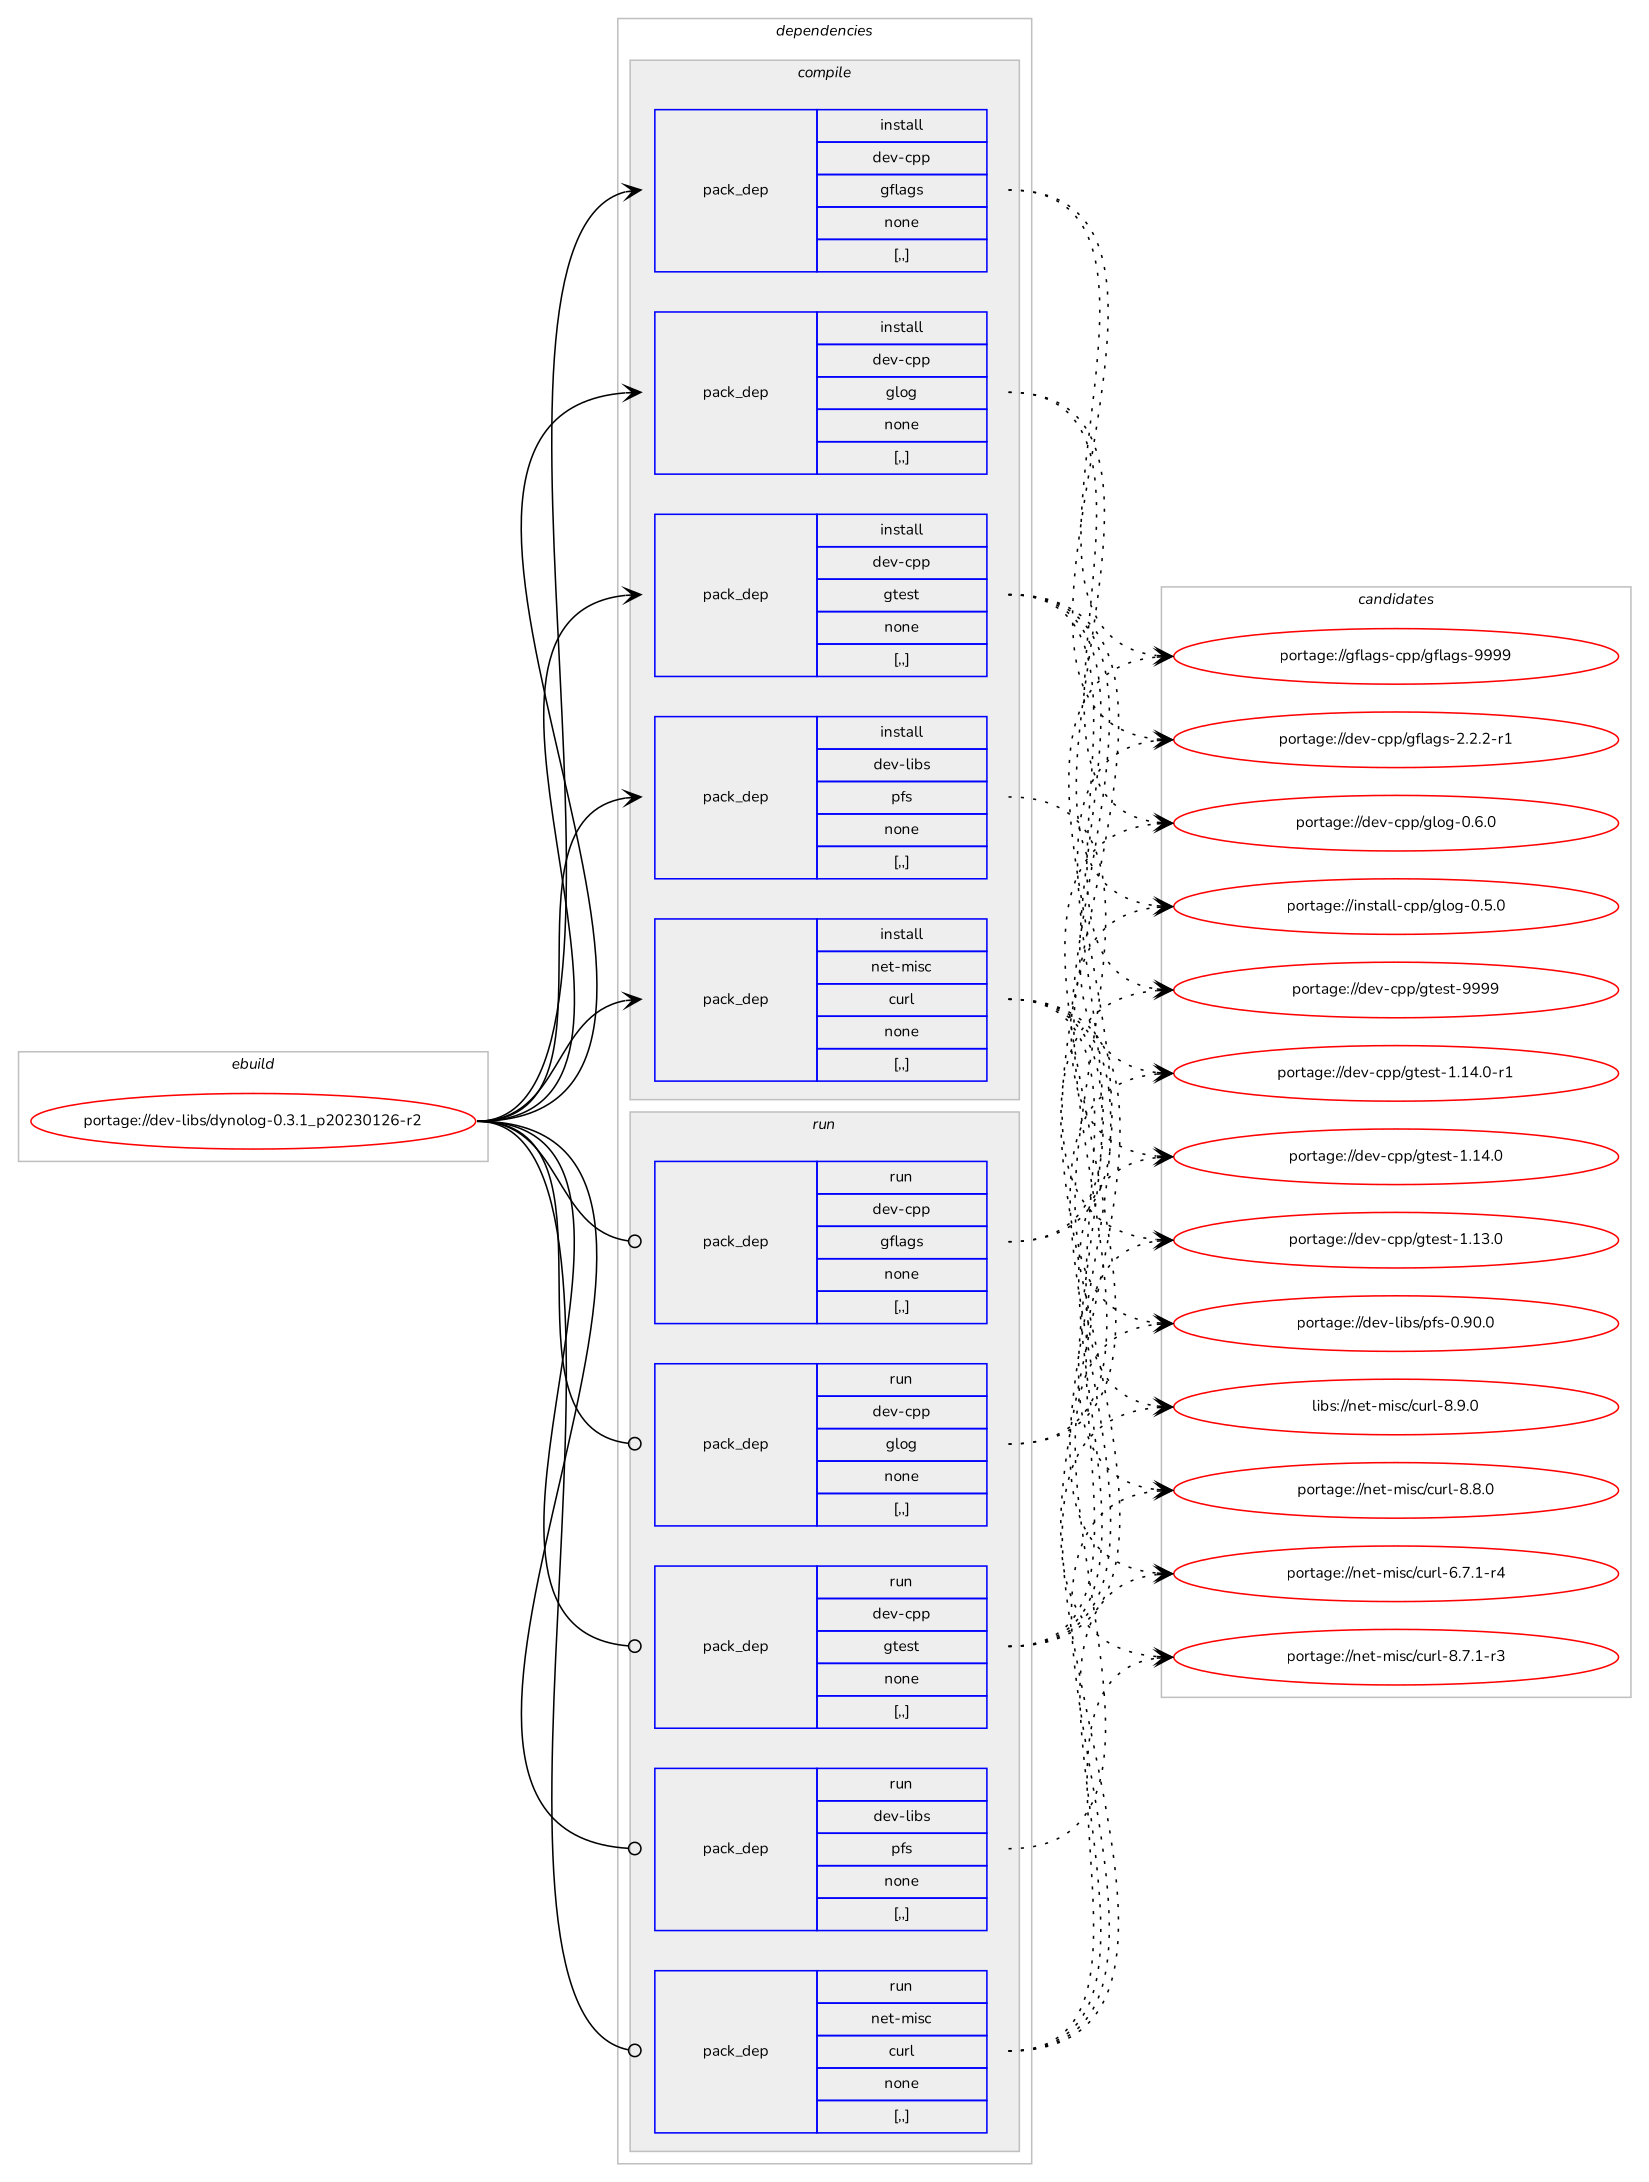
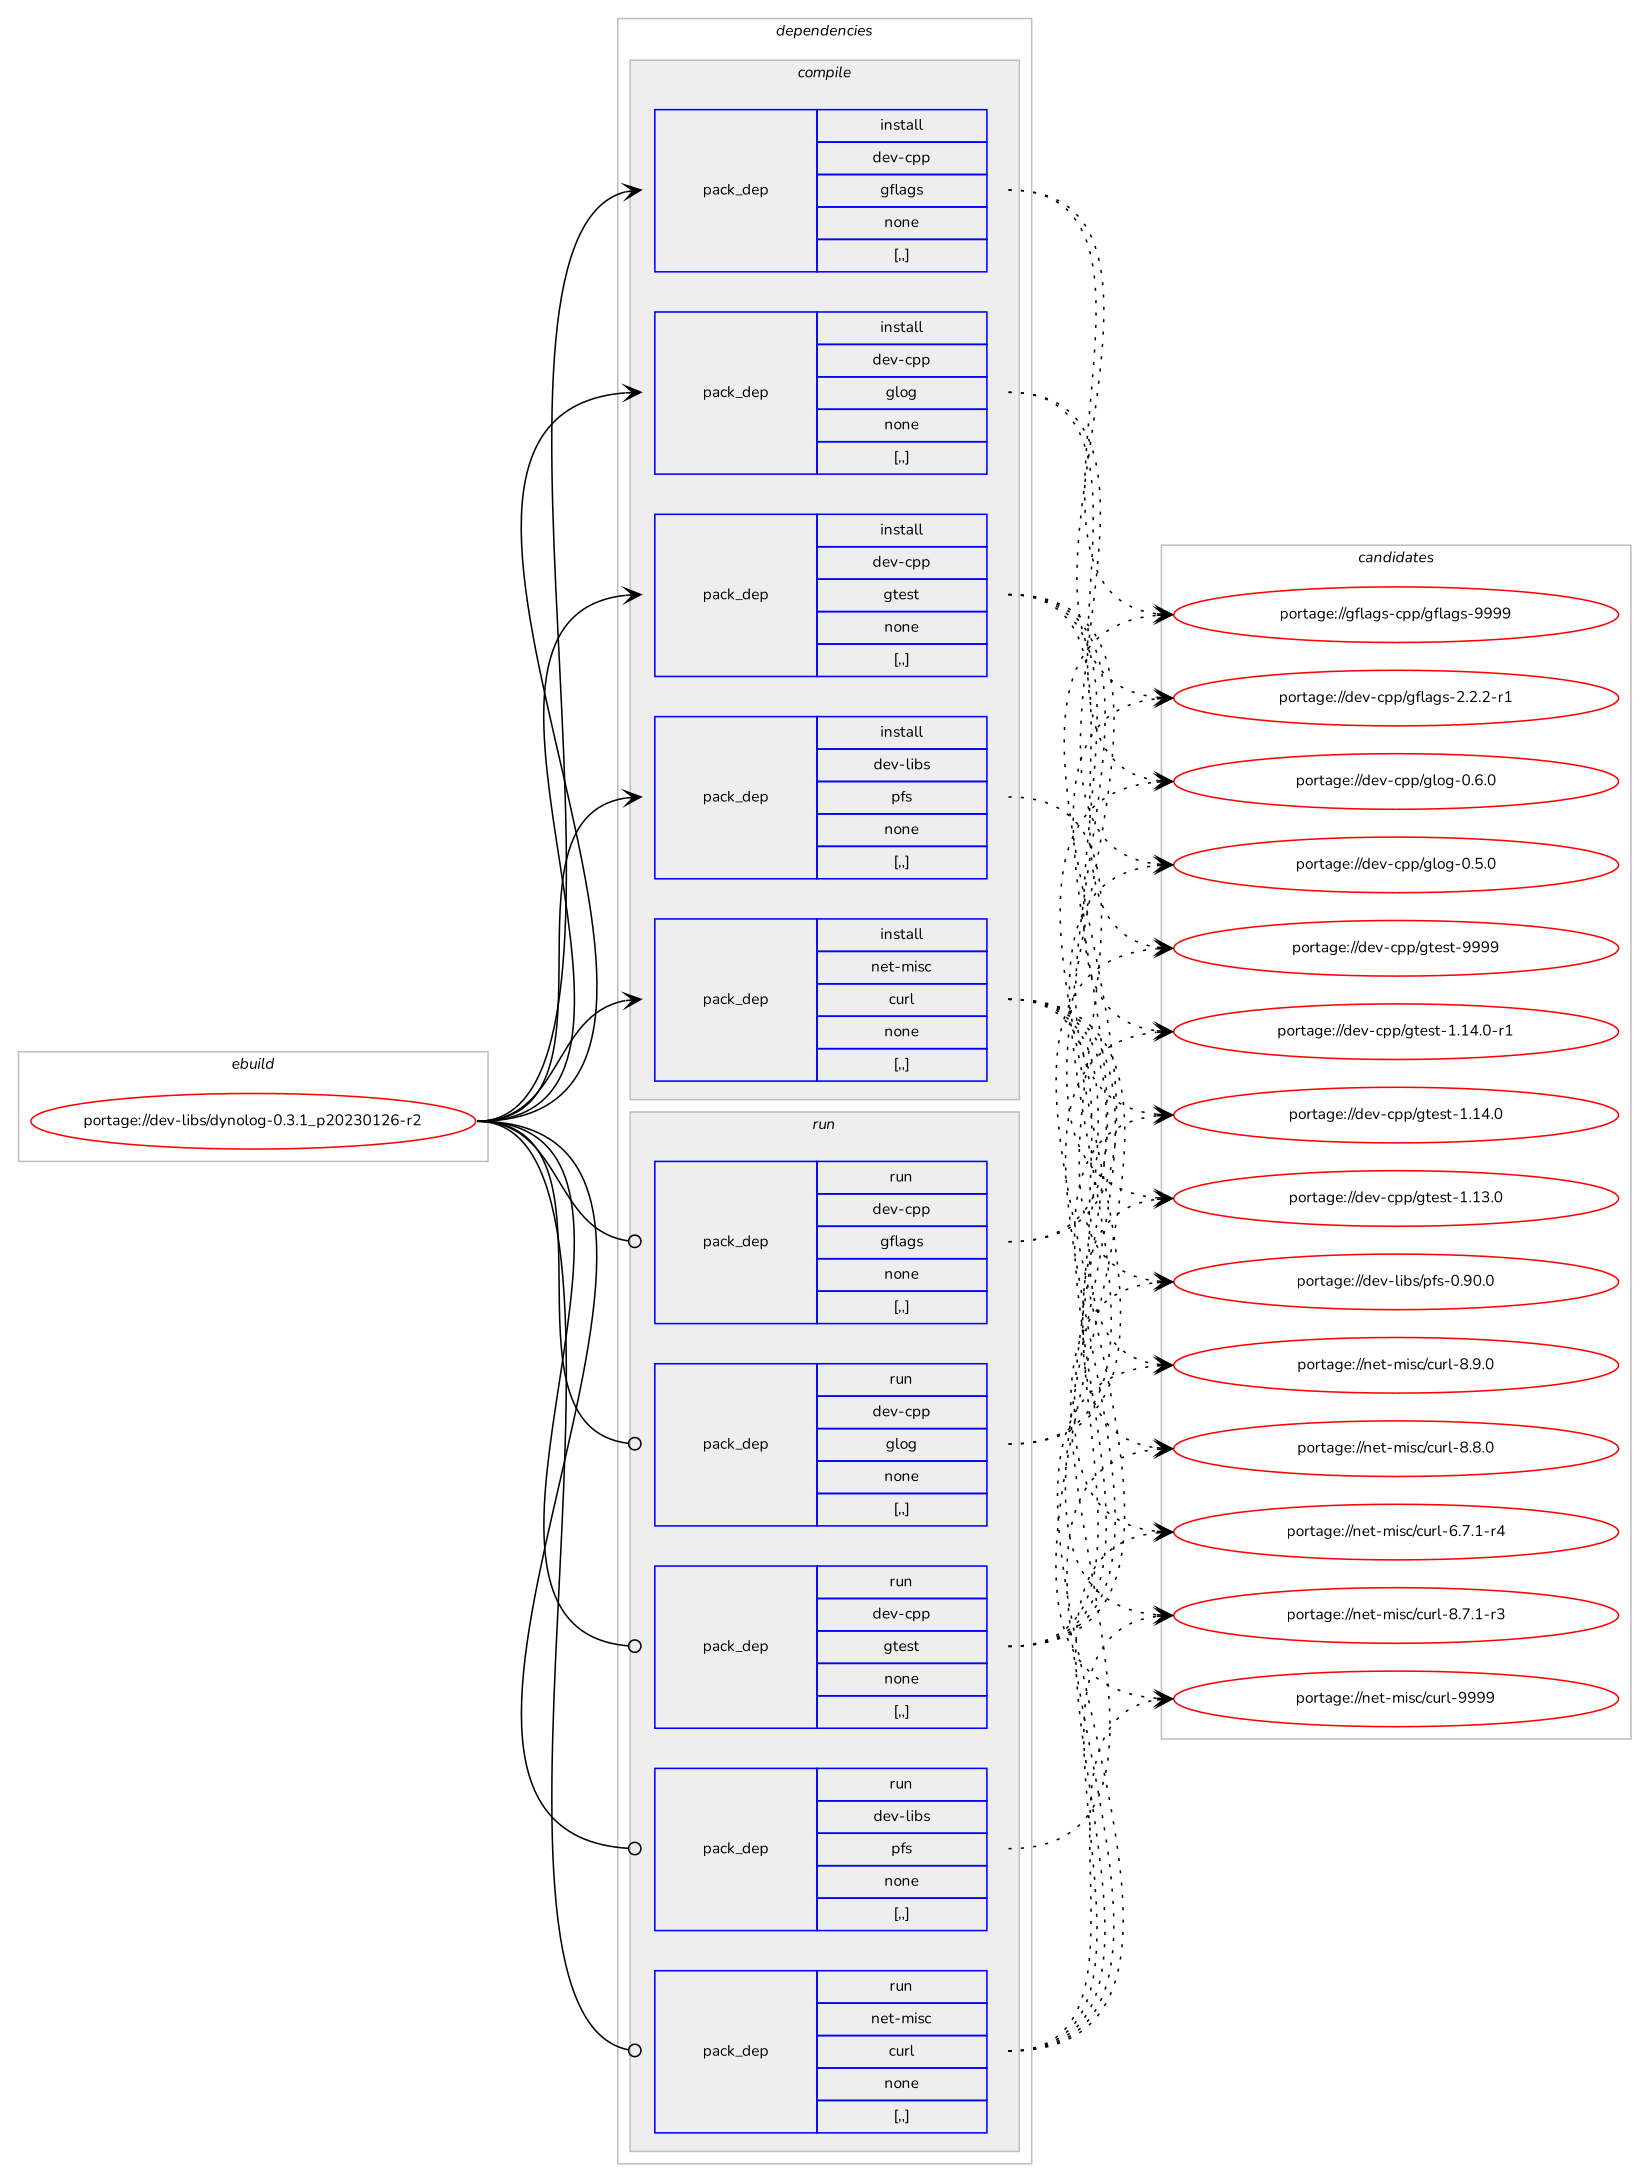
(1396, 907) -> (1396, 865)
(1396, 1407) -> (1396, 1365)
none -> (1396, 1699)
